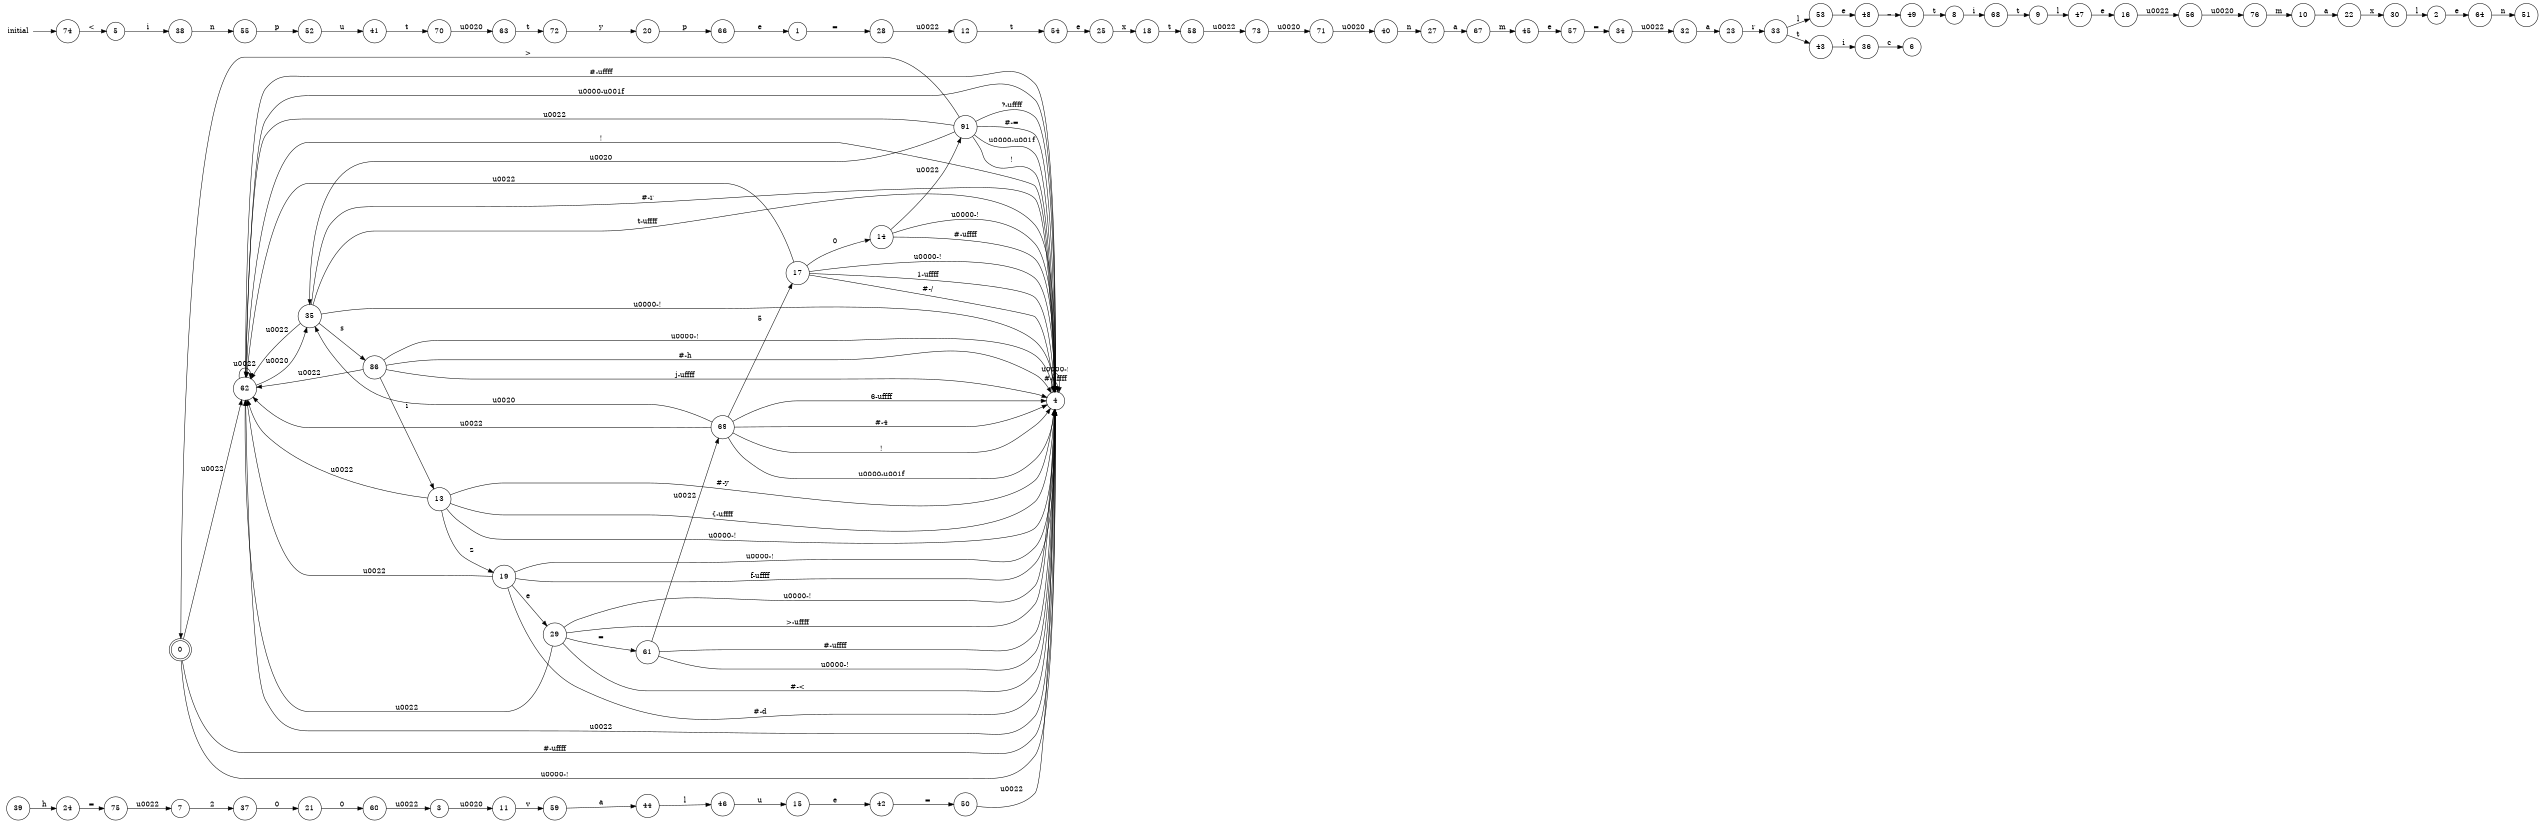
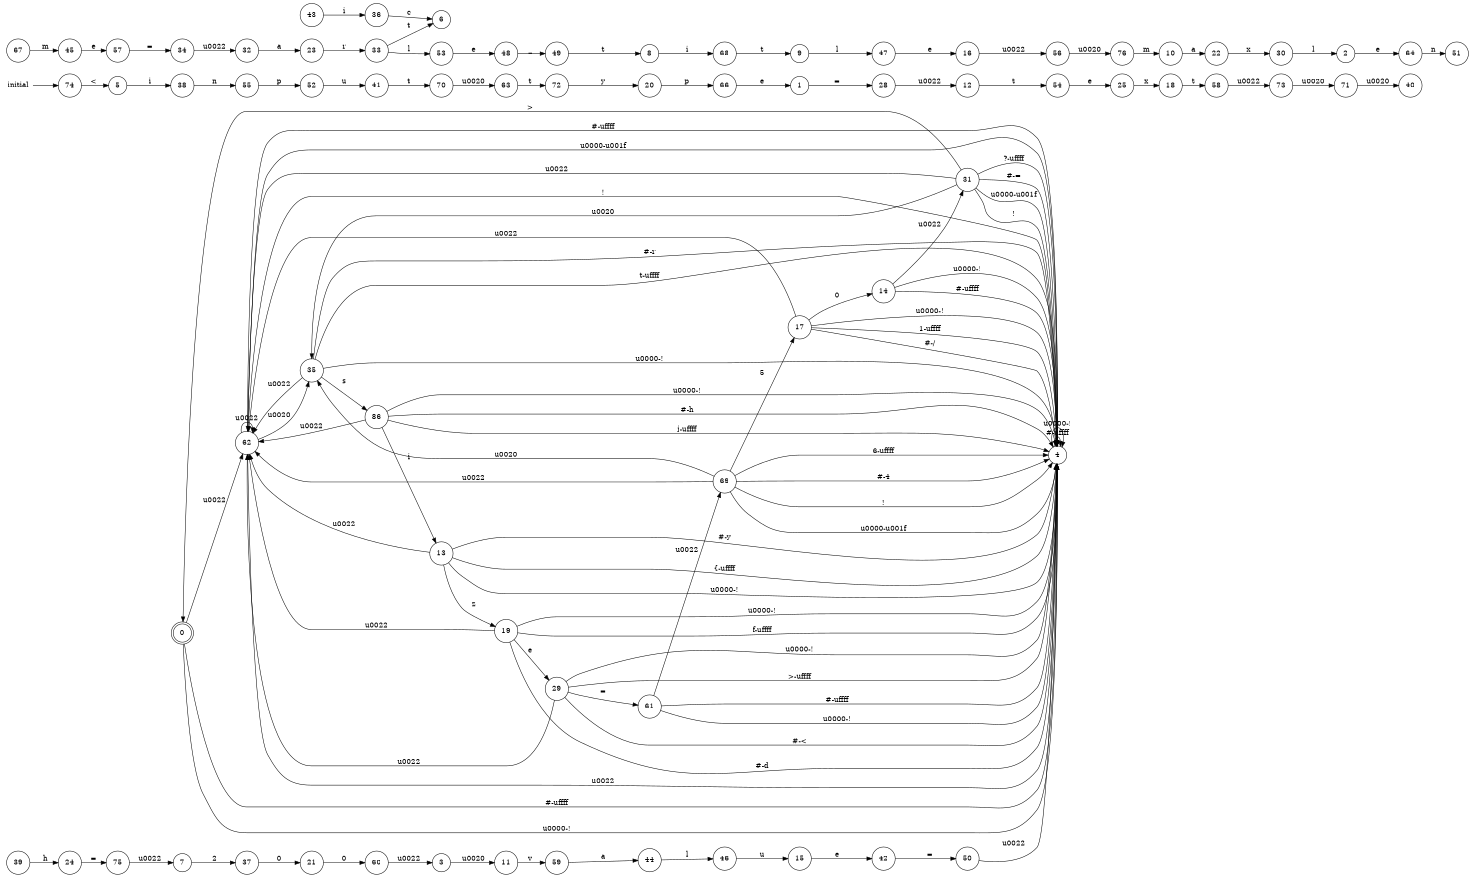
(1432, 31) -> none
(1796, 38) -> (408, 36)
(965, 127) -> (968, 180)
